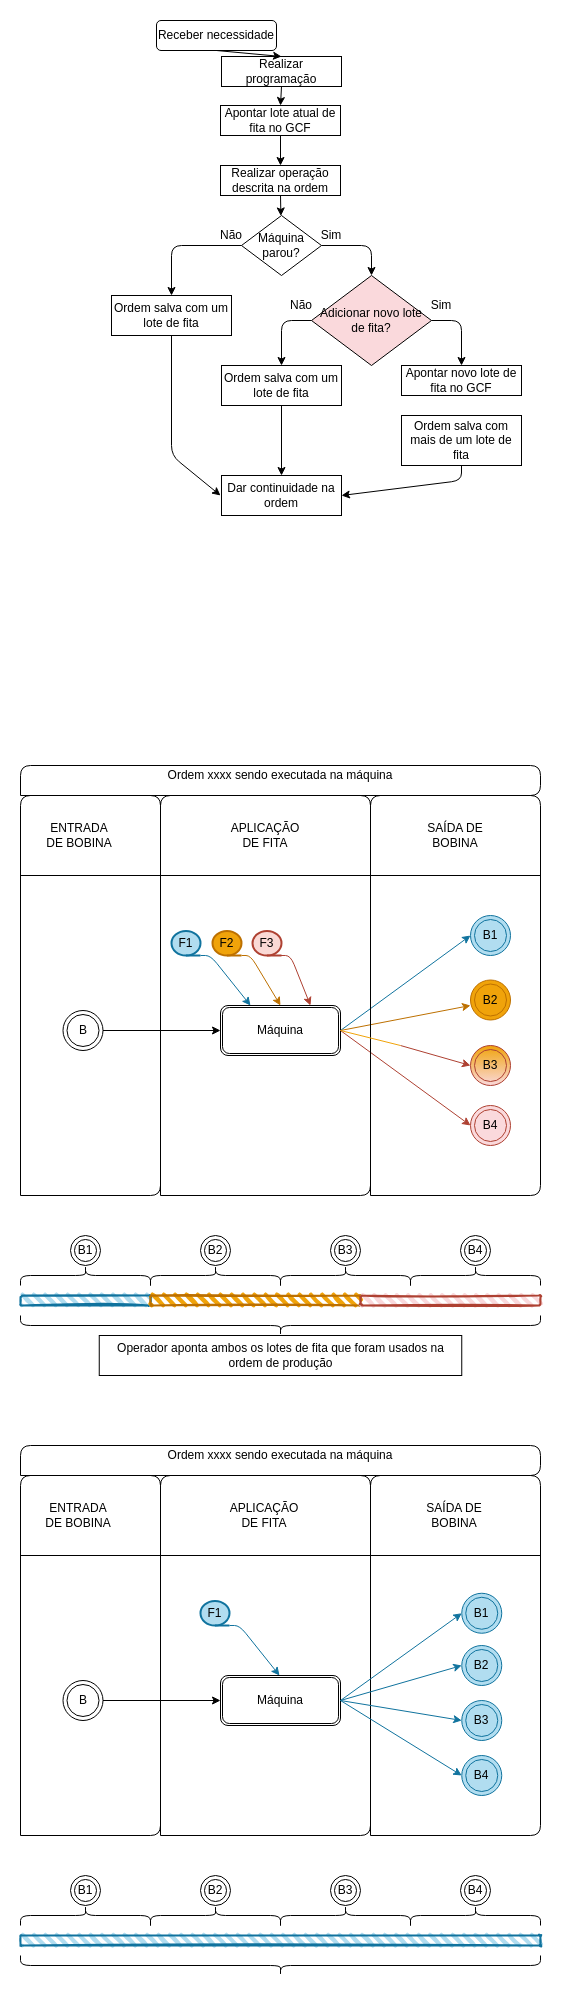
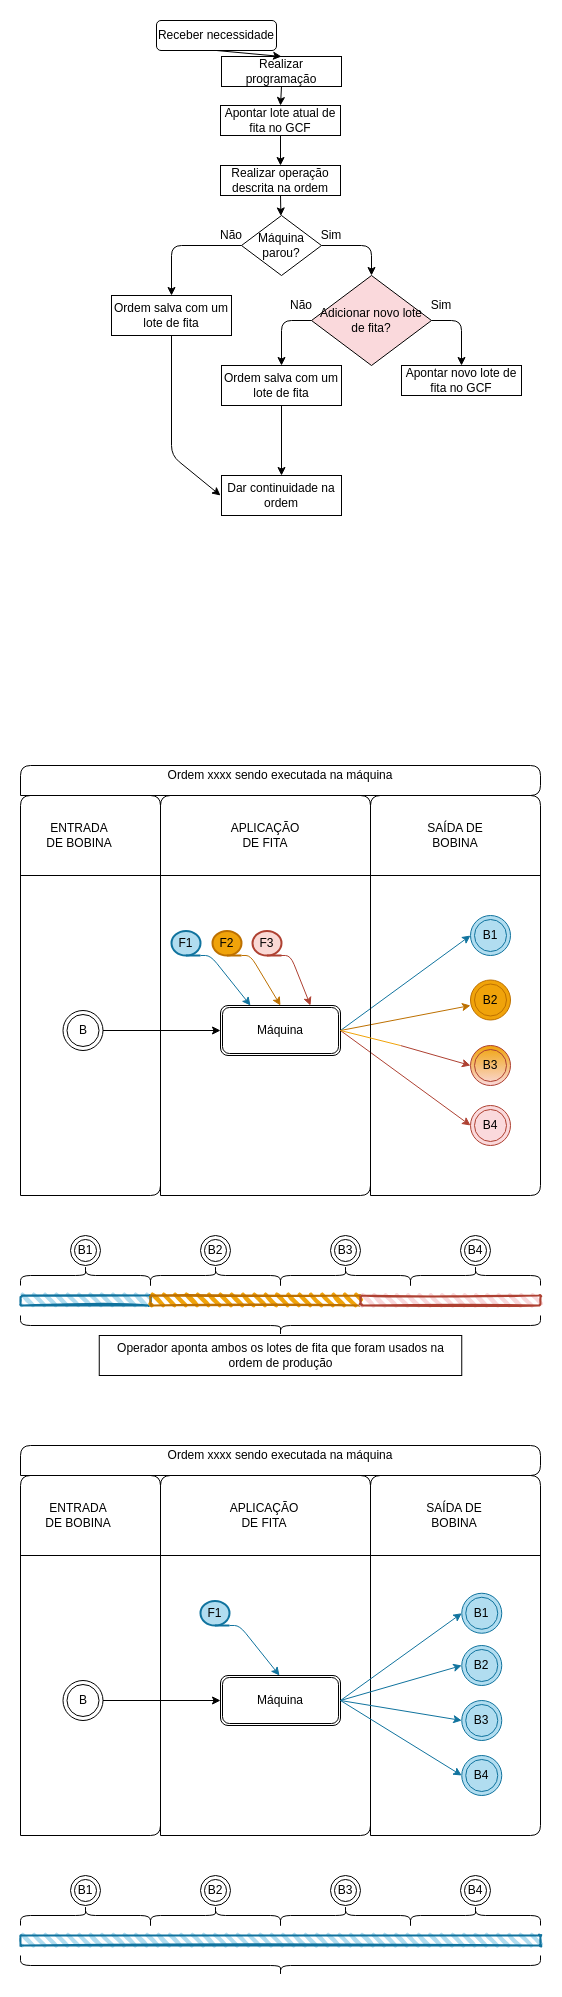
(462, 441) -> none
(409, 487) -> none
